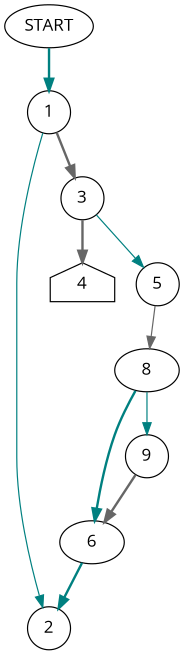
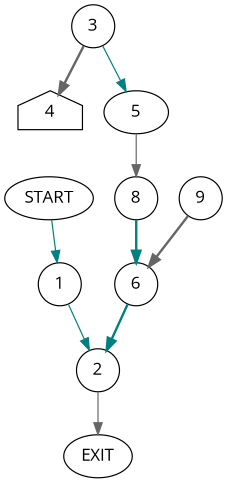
(49, 63) -> (54, 235)
(63, 149) -> none
(158, 284) -> (136, 112)
(147, 370) -> (136, 198)
(147, 407) -> none
none -> (98, 456)
(92, 542) -> (136, 284)
